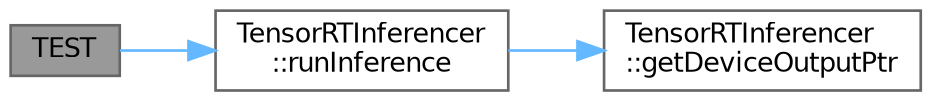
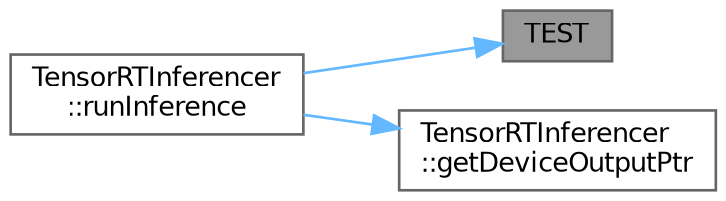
(154, 51) -> (390, 60)
